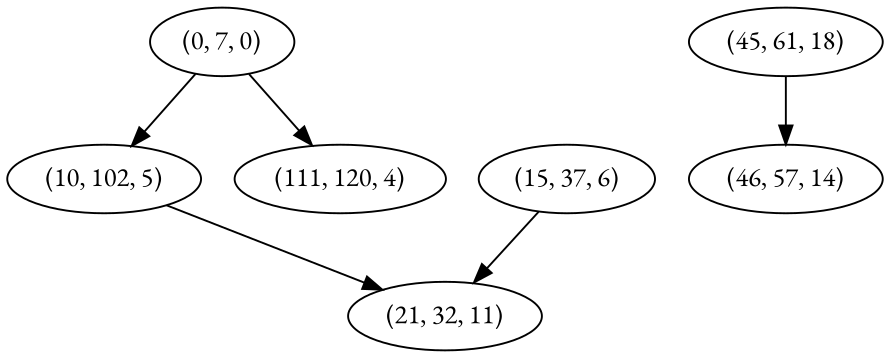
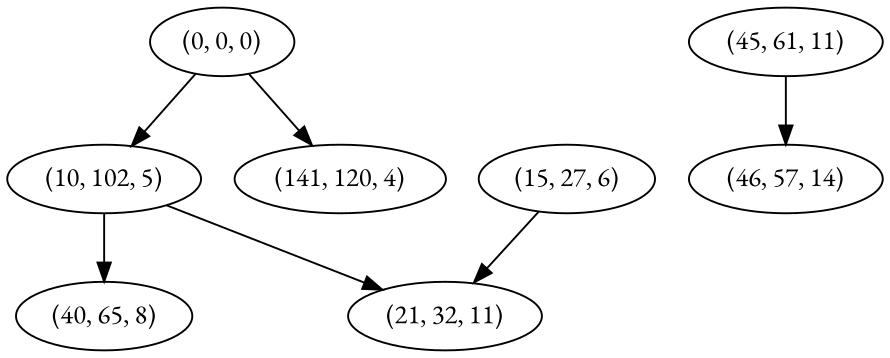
(222, 42) -> (222, 42)
(786, 42) -> (786, 42)
(340, 179) -> (340, 179)
(567, 179) -> (567, 179)
none -> (104, 316)
